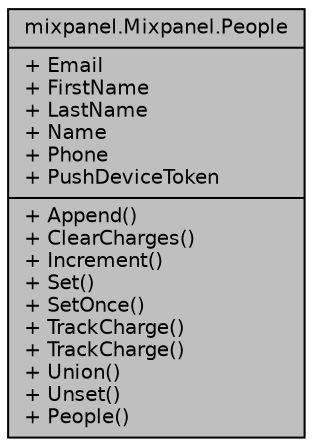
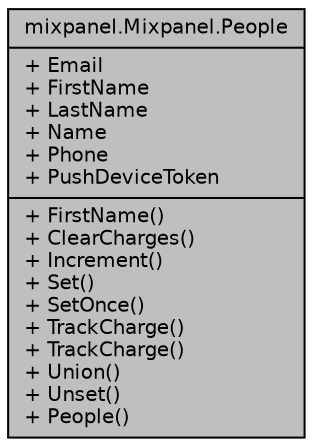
(81, 216) -> (95, 216)
